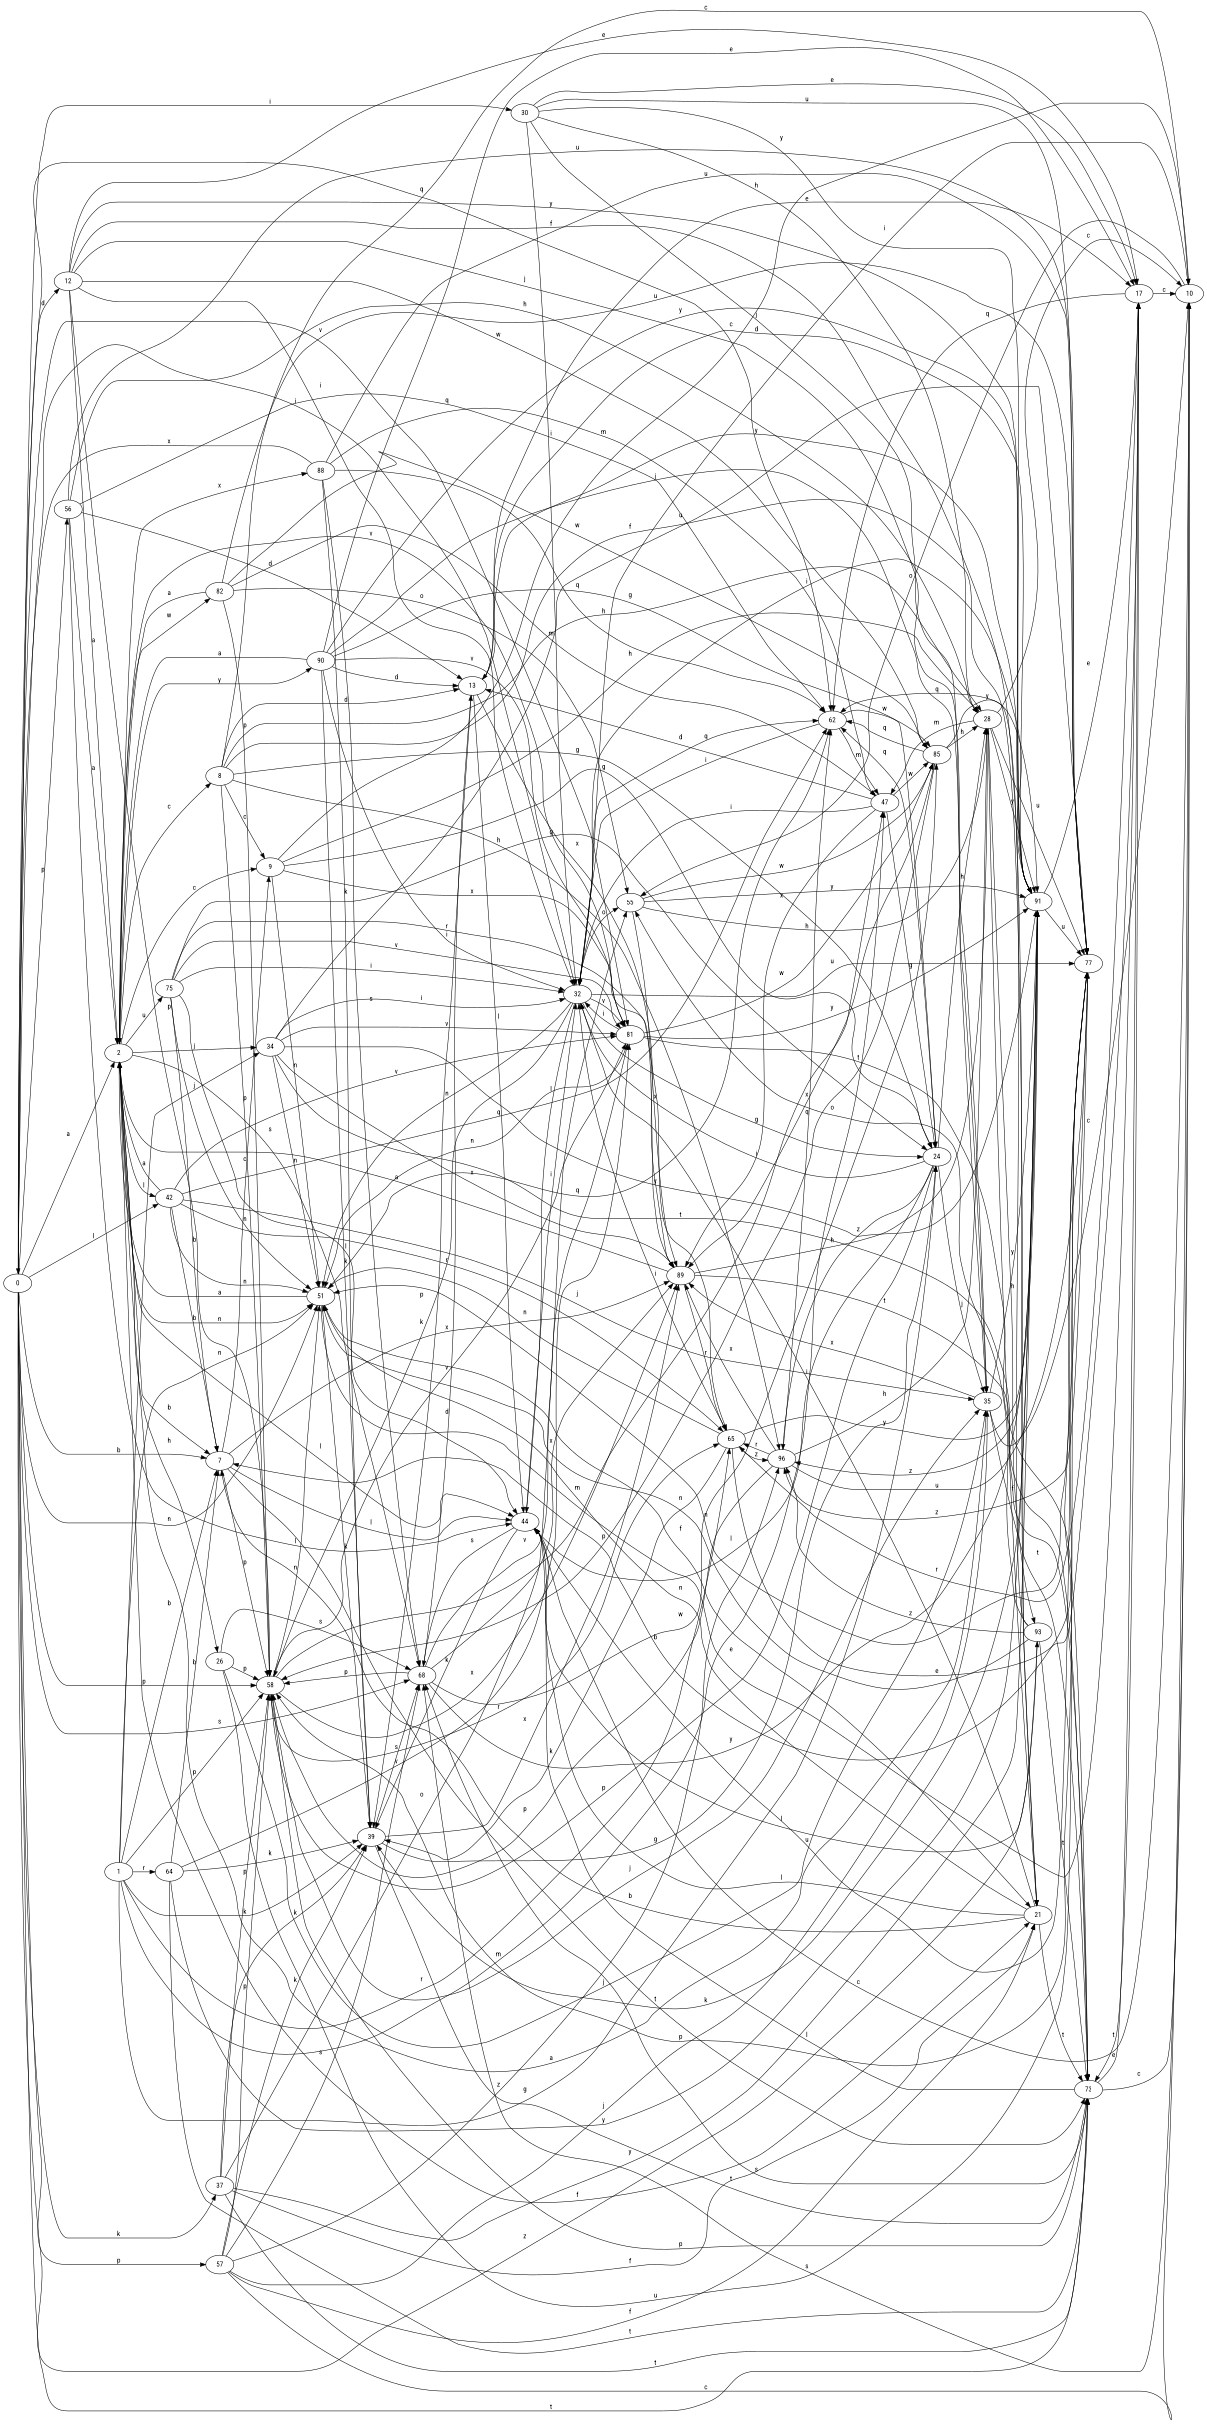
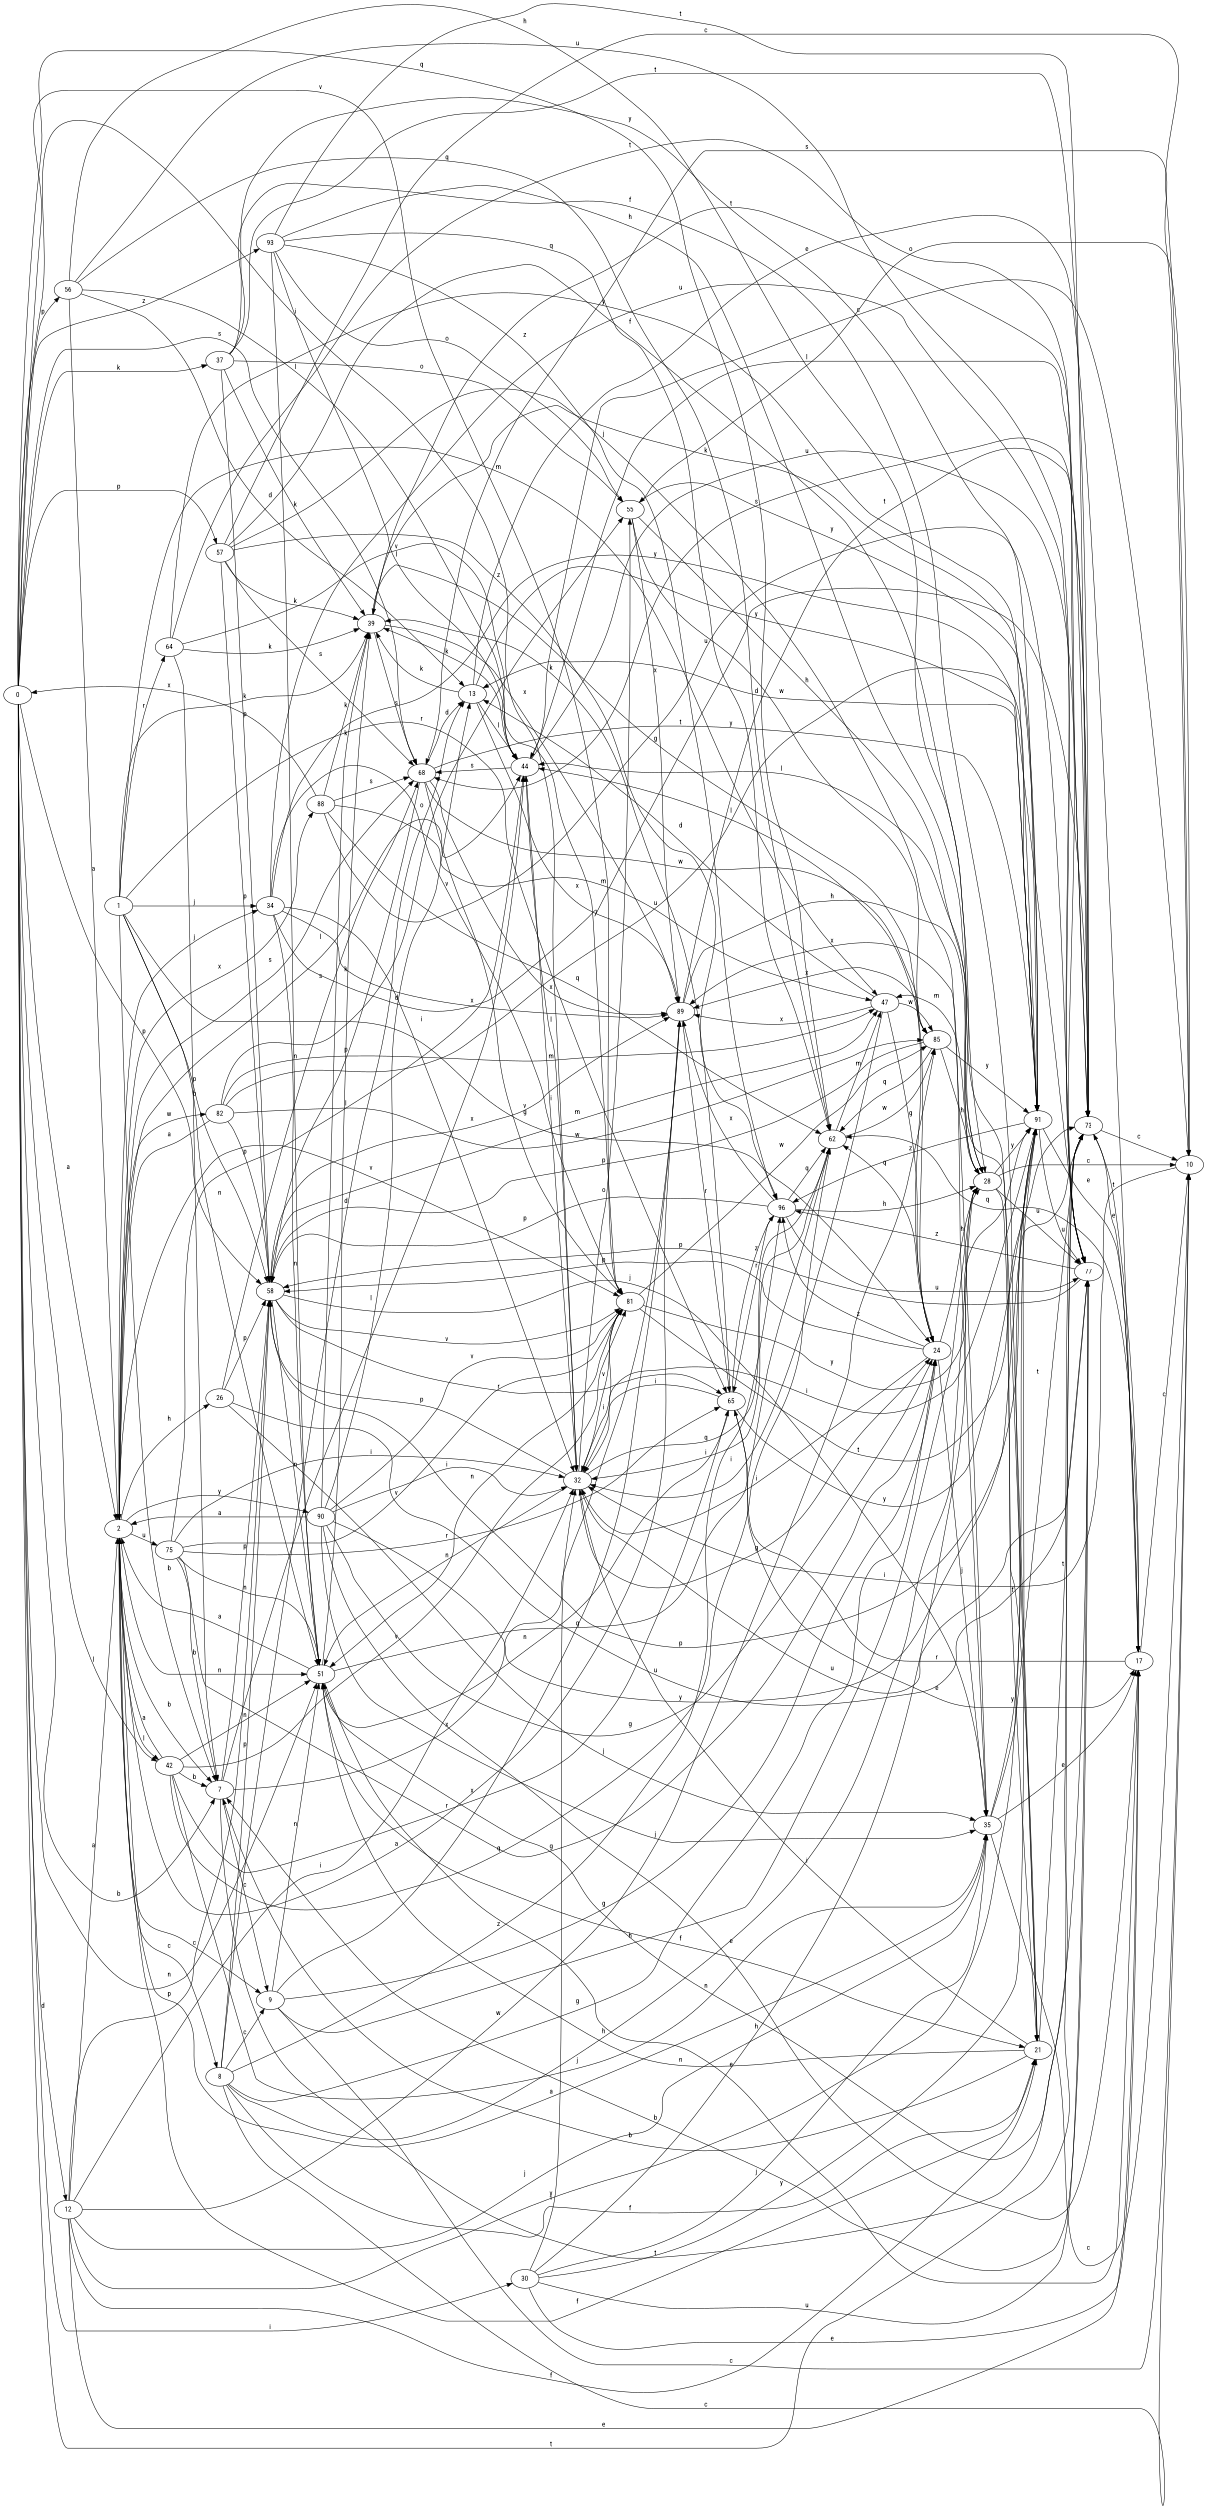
(499, 840) -> (499, 1924)
(1006, 1174) -> (800, 503)
none -> (1074, 1761)
